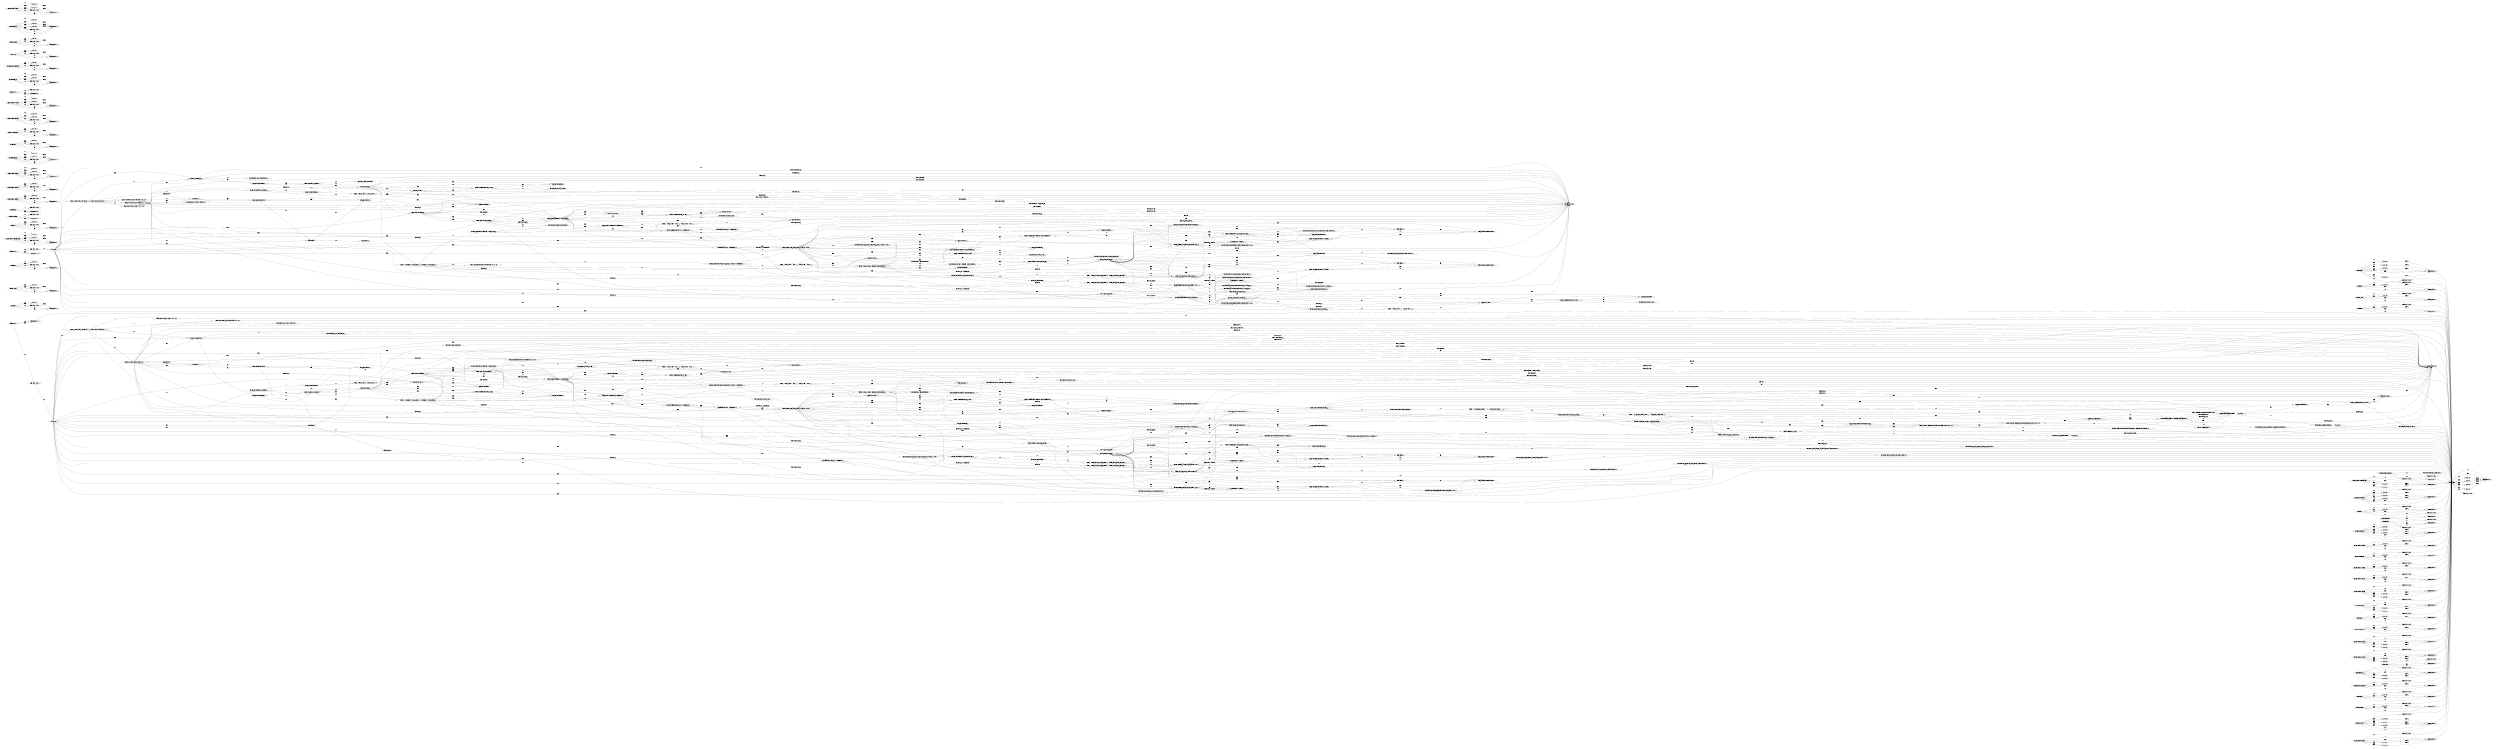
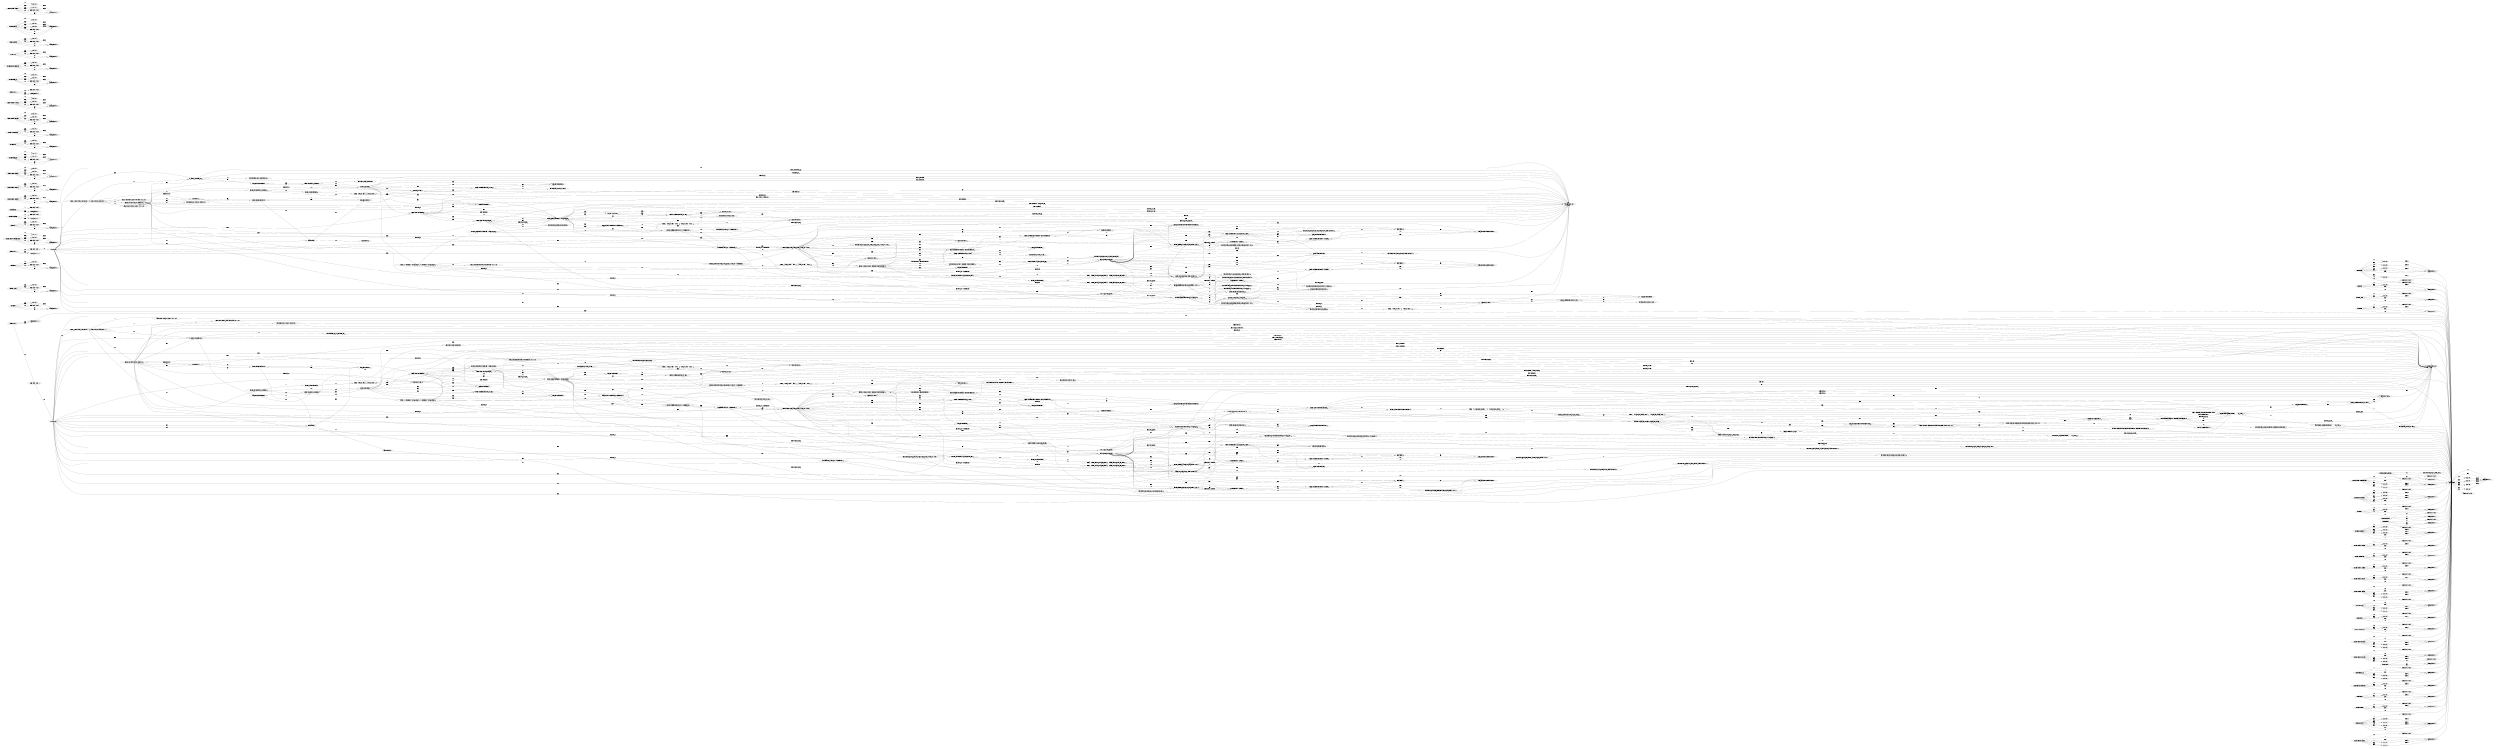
(1357, 410) -> (1359, 408)
(1677, 433) -> (1764, 434)
